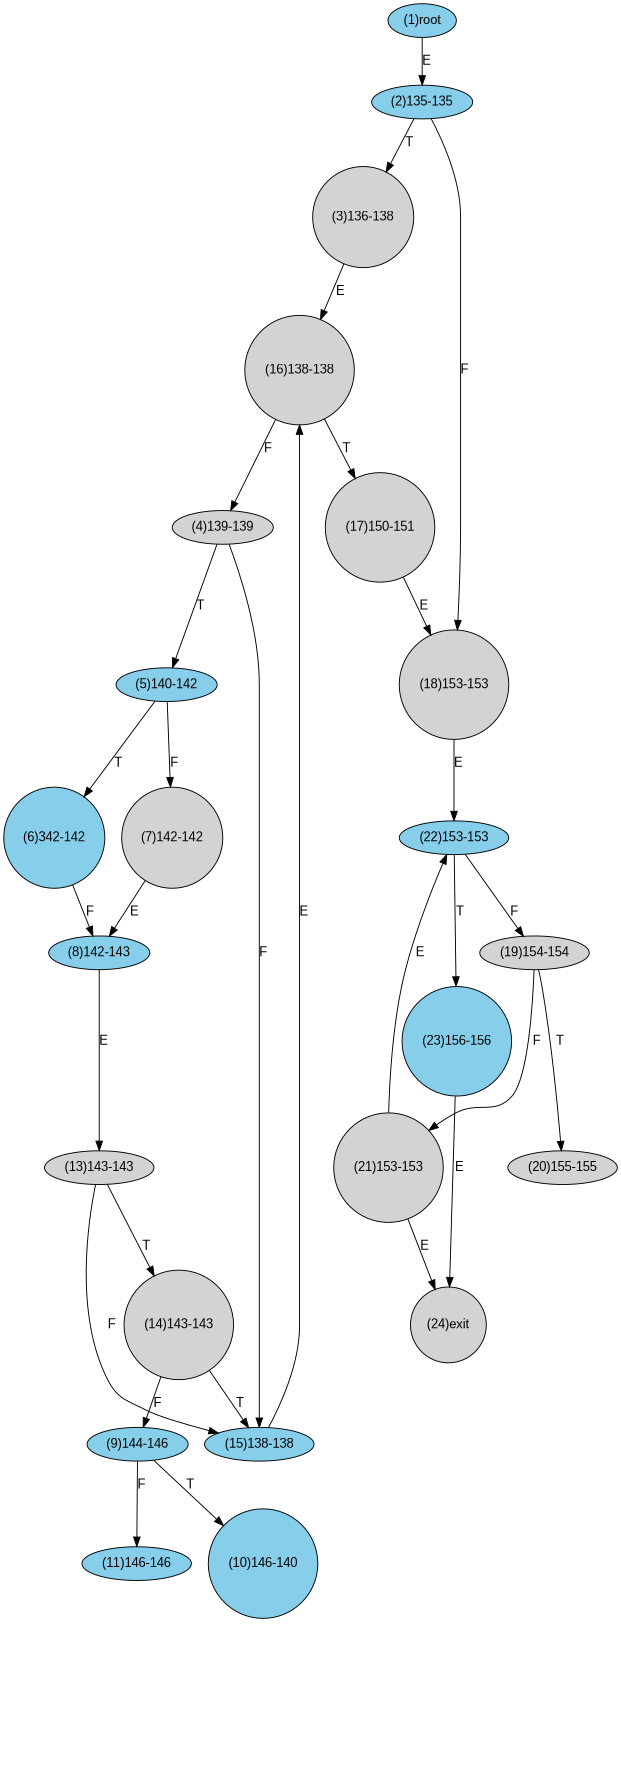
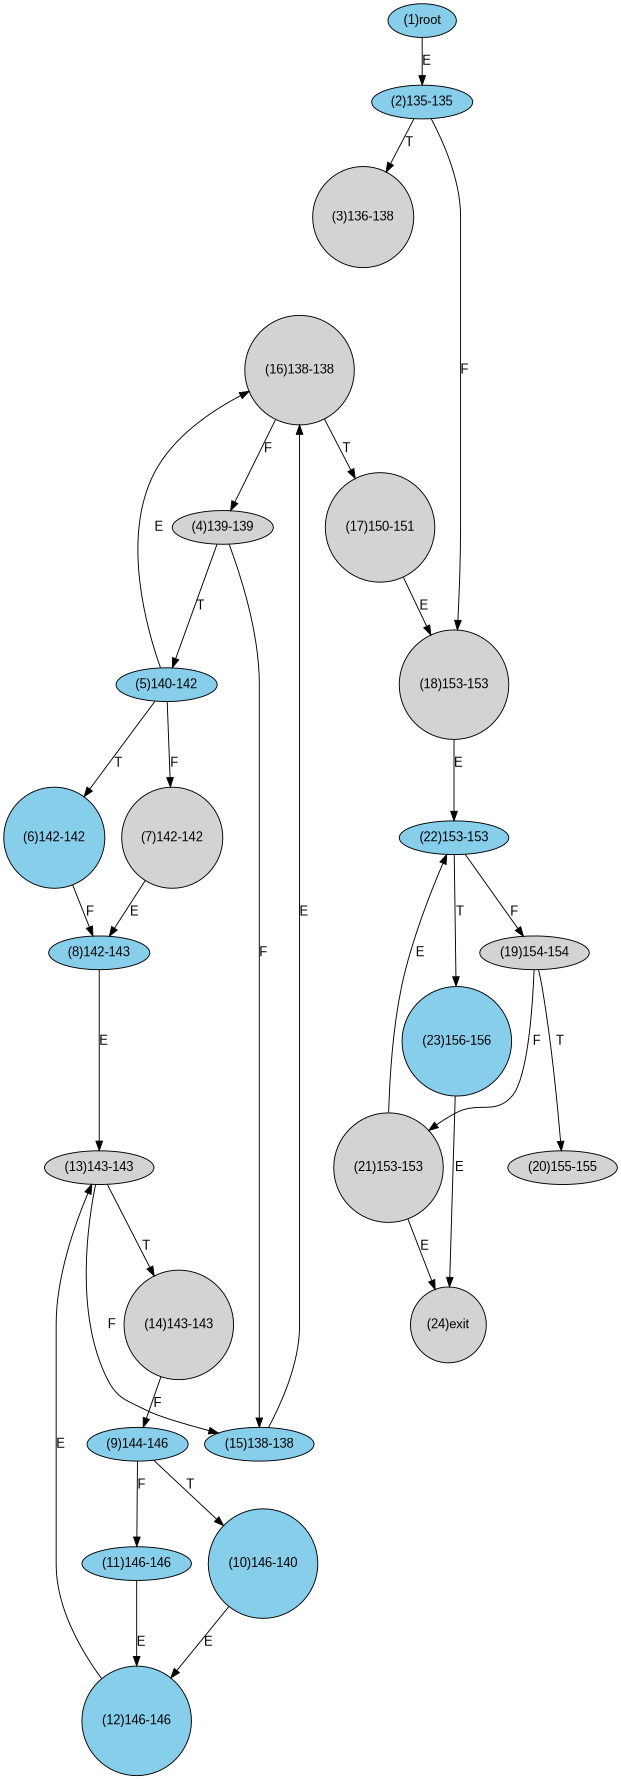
(334, 287) -> (142, 512)
(54, 838) -> (54, 838)
(226, 1395) -> none
none -> (137, 1721)
